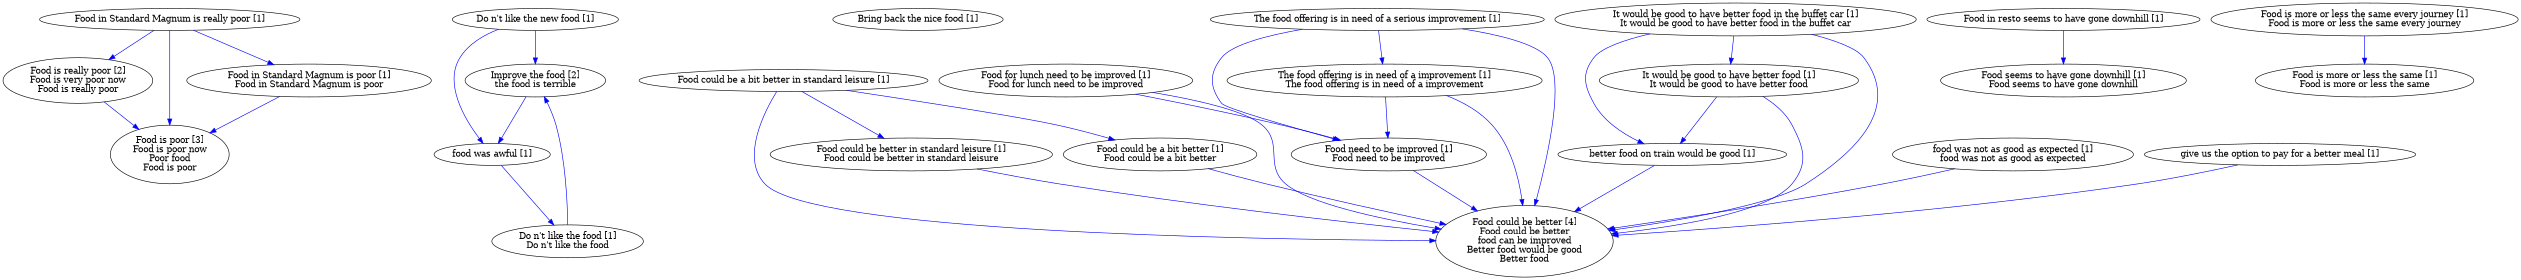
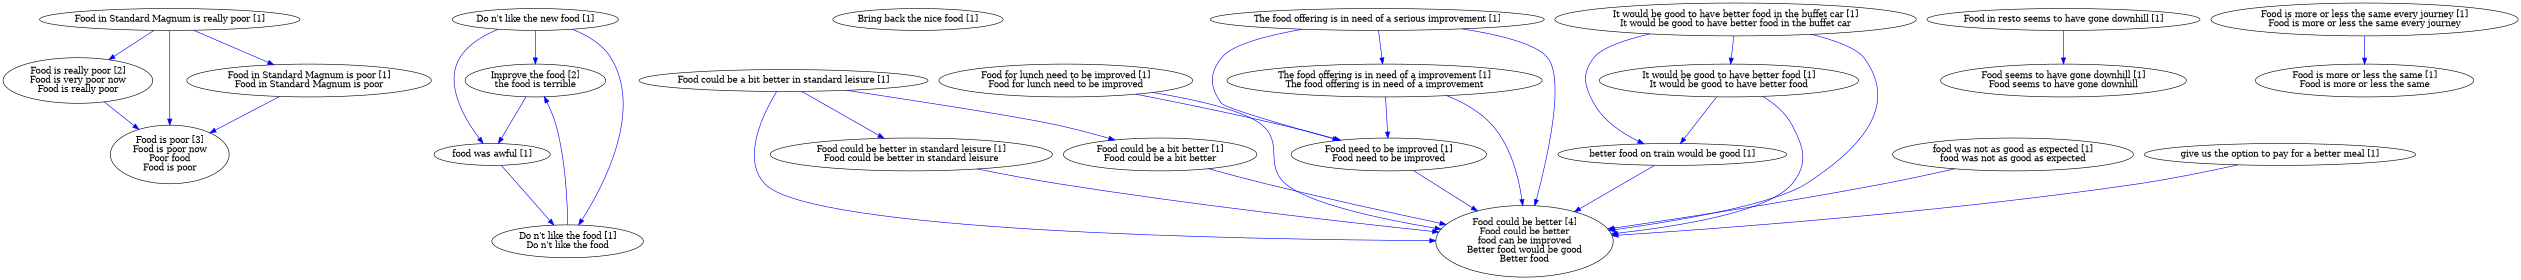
none -> (622, 118)
